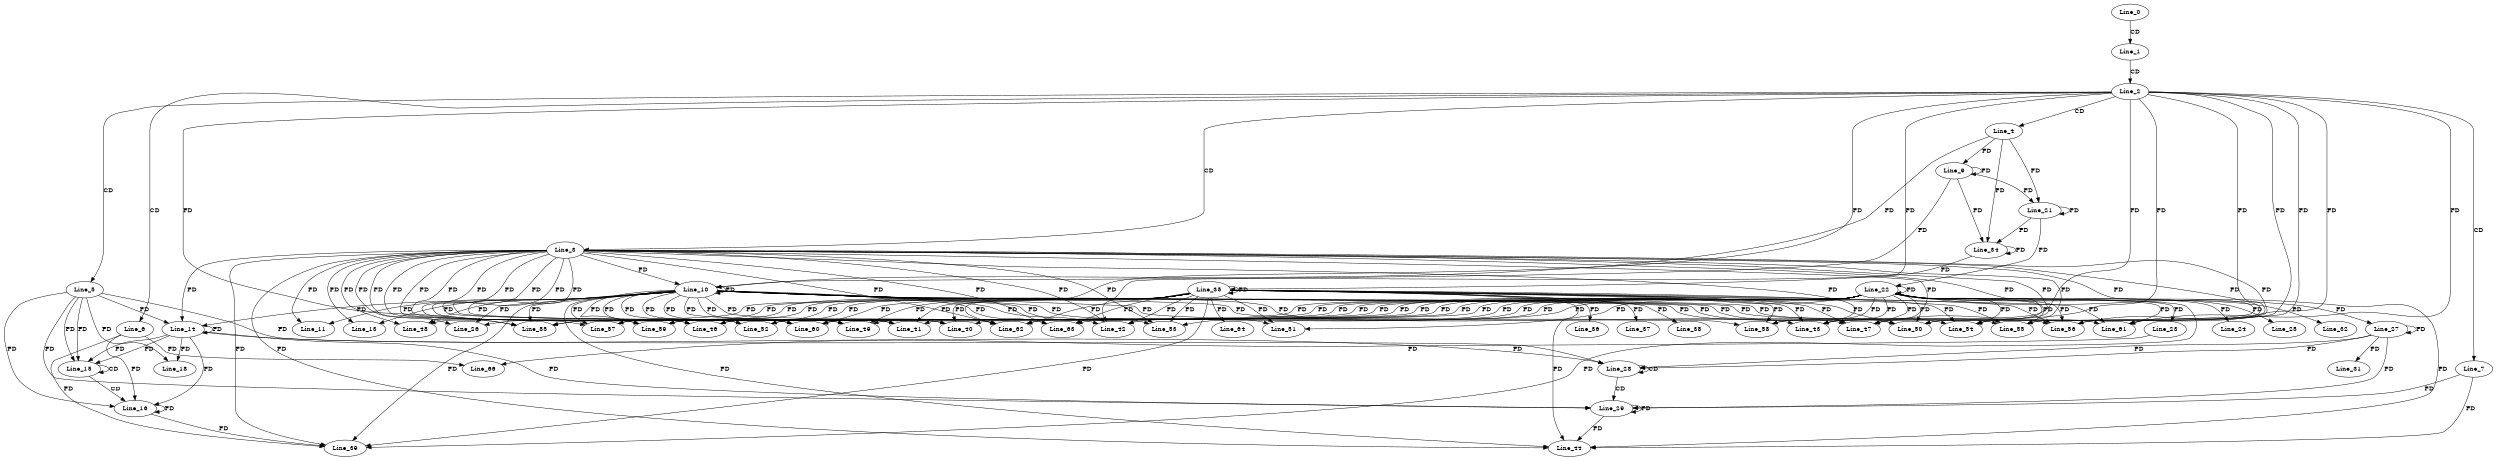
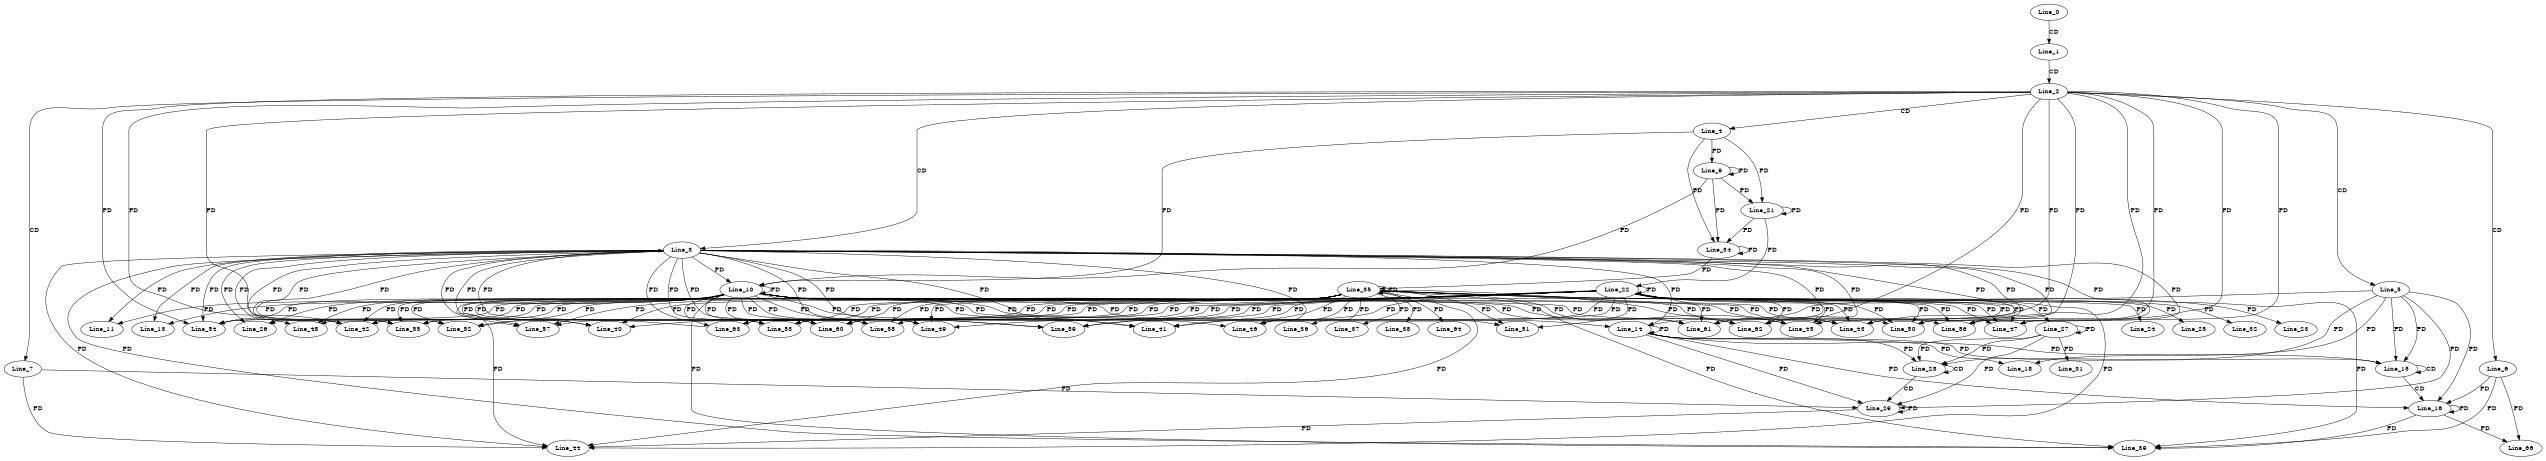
(816, 273) -> (482, 287)
(535, 329) -> (1801, 329)
(1328, 346) -> (2473, 428)
